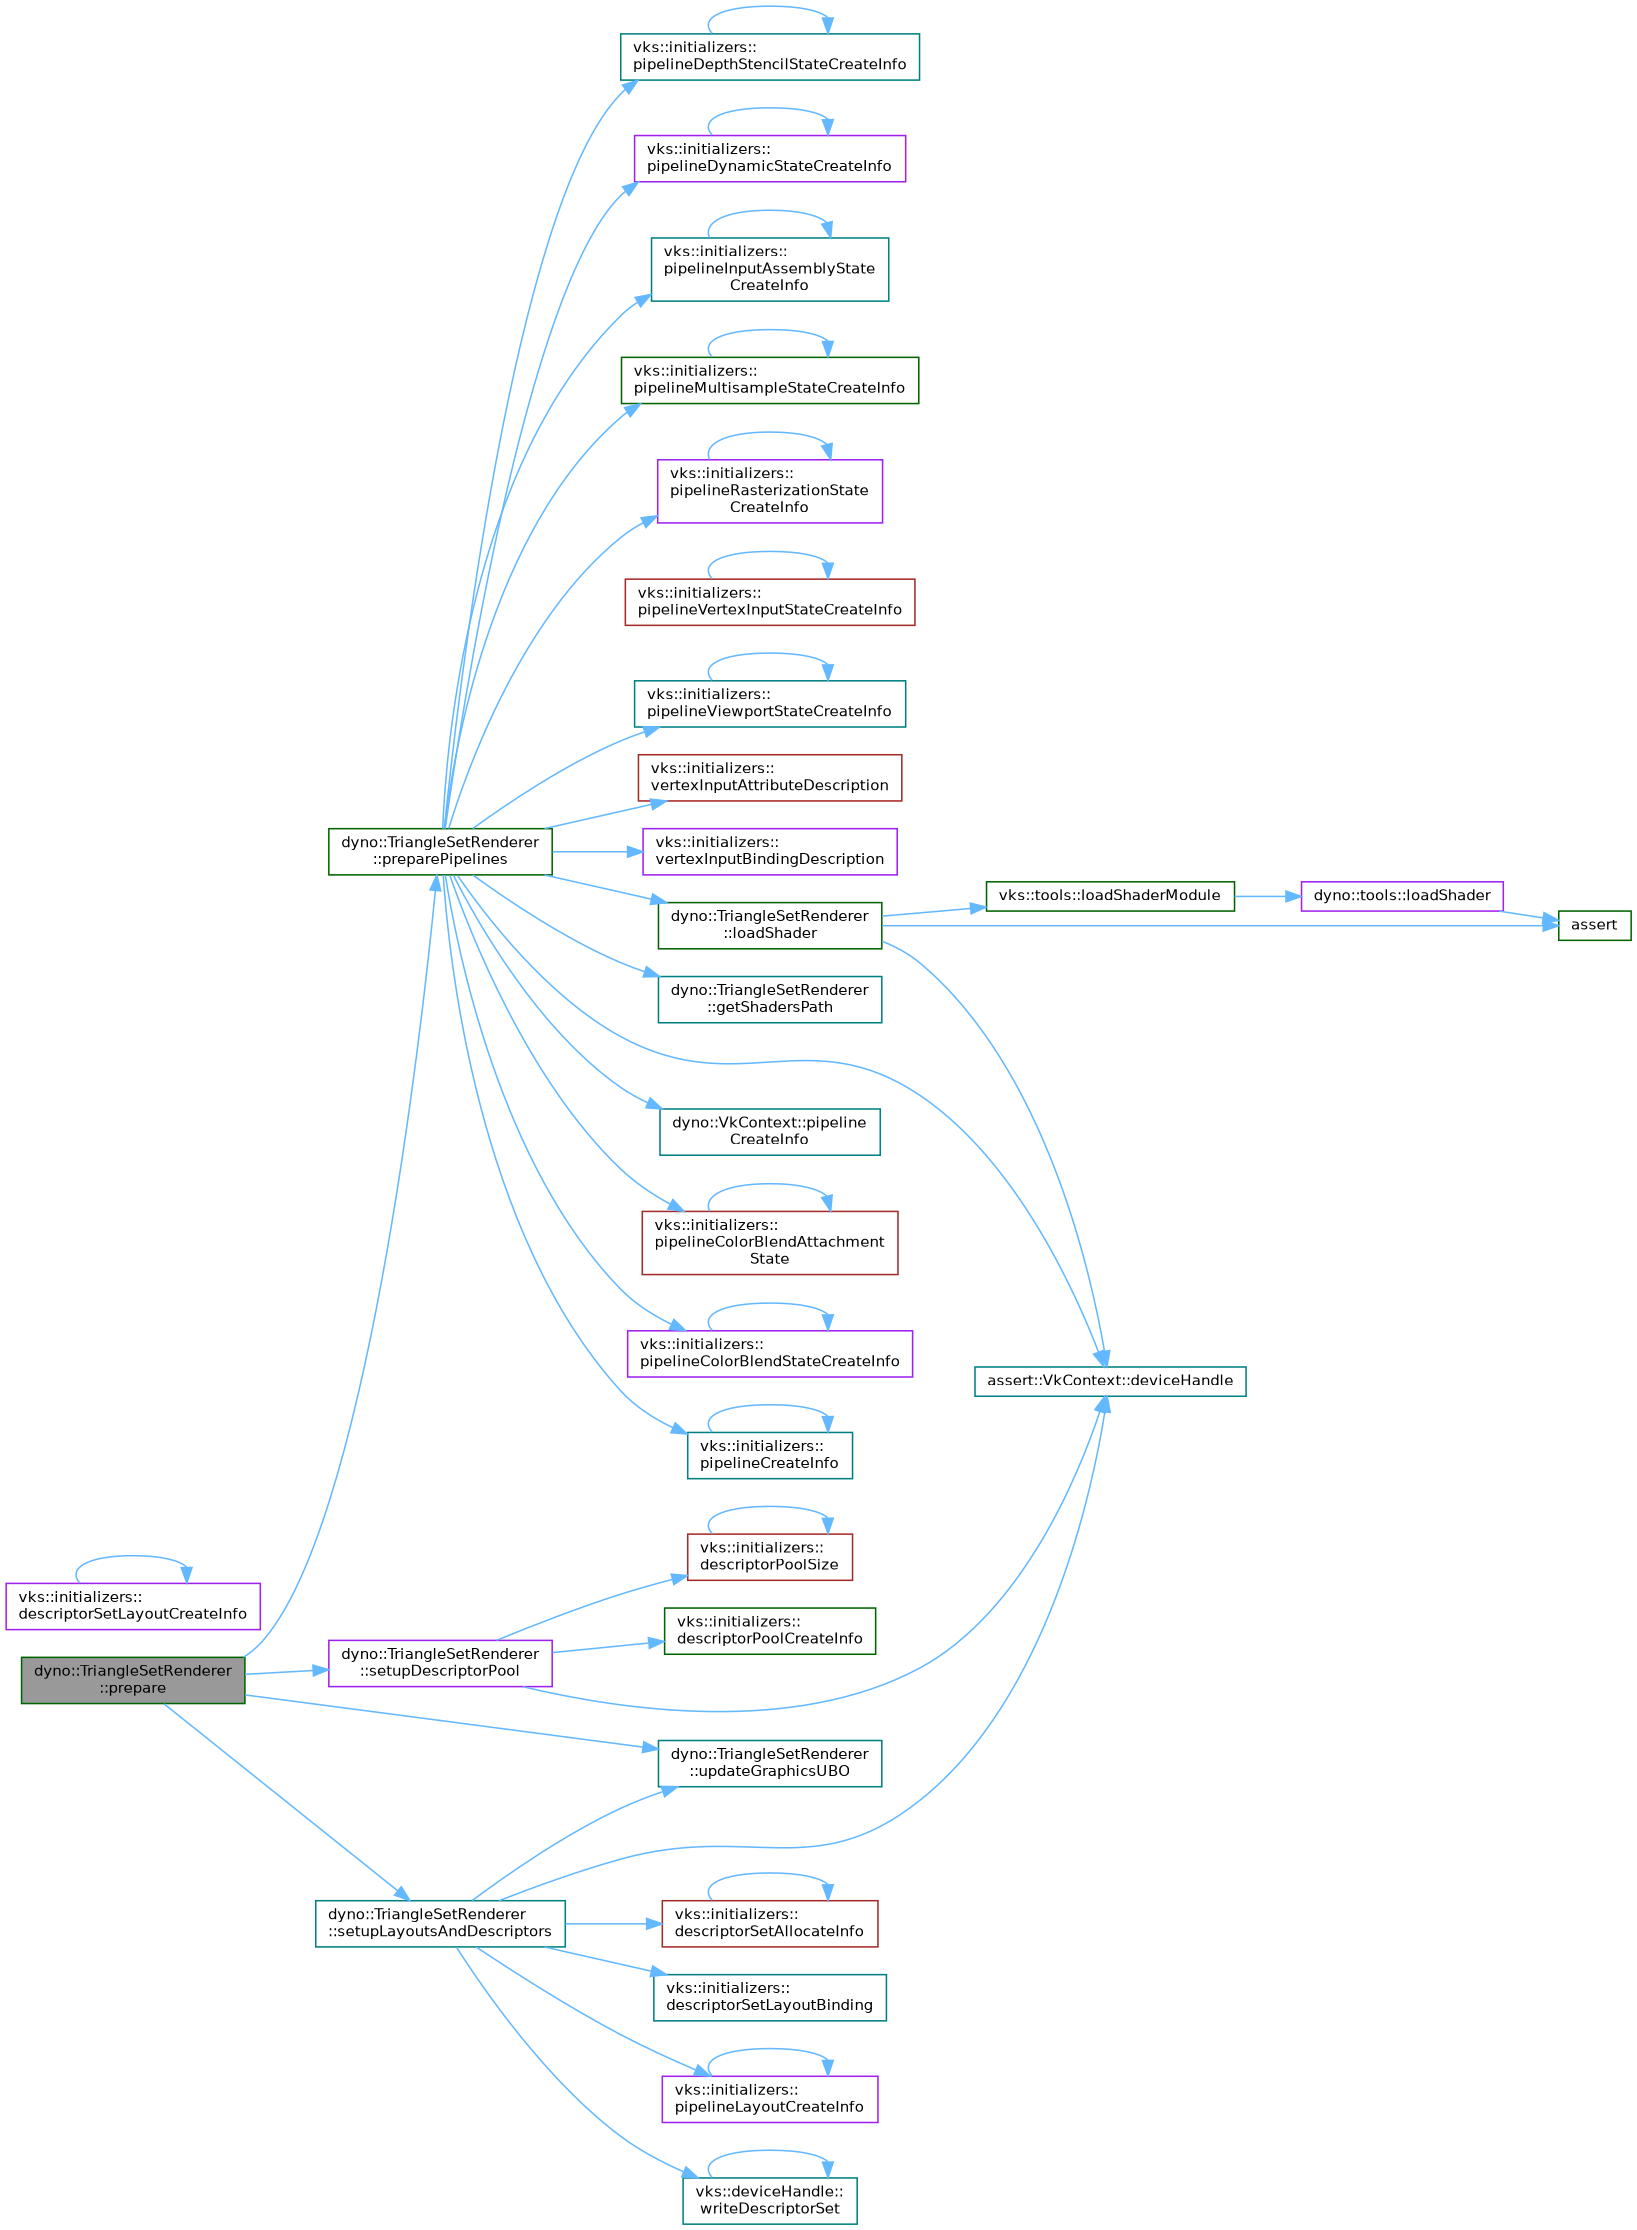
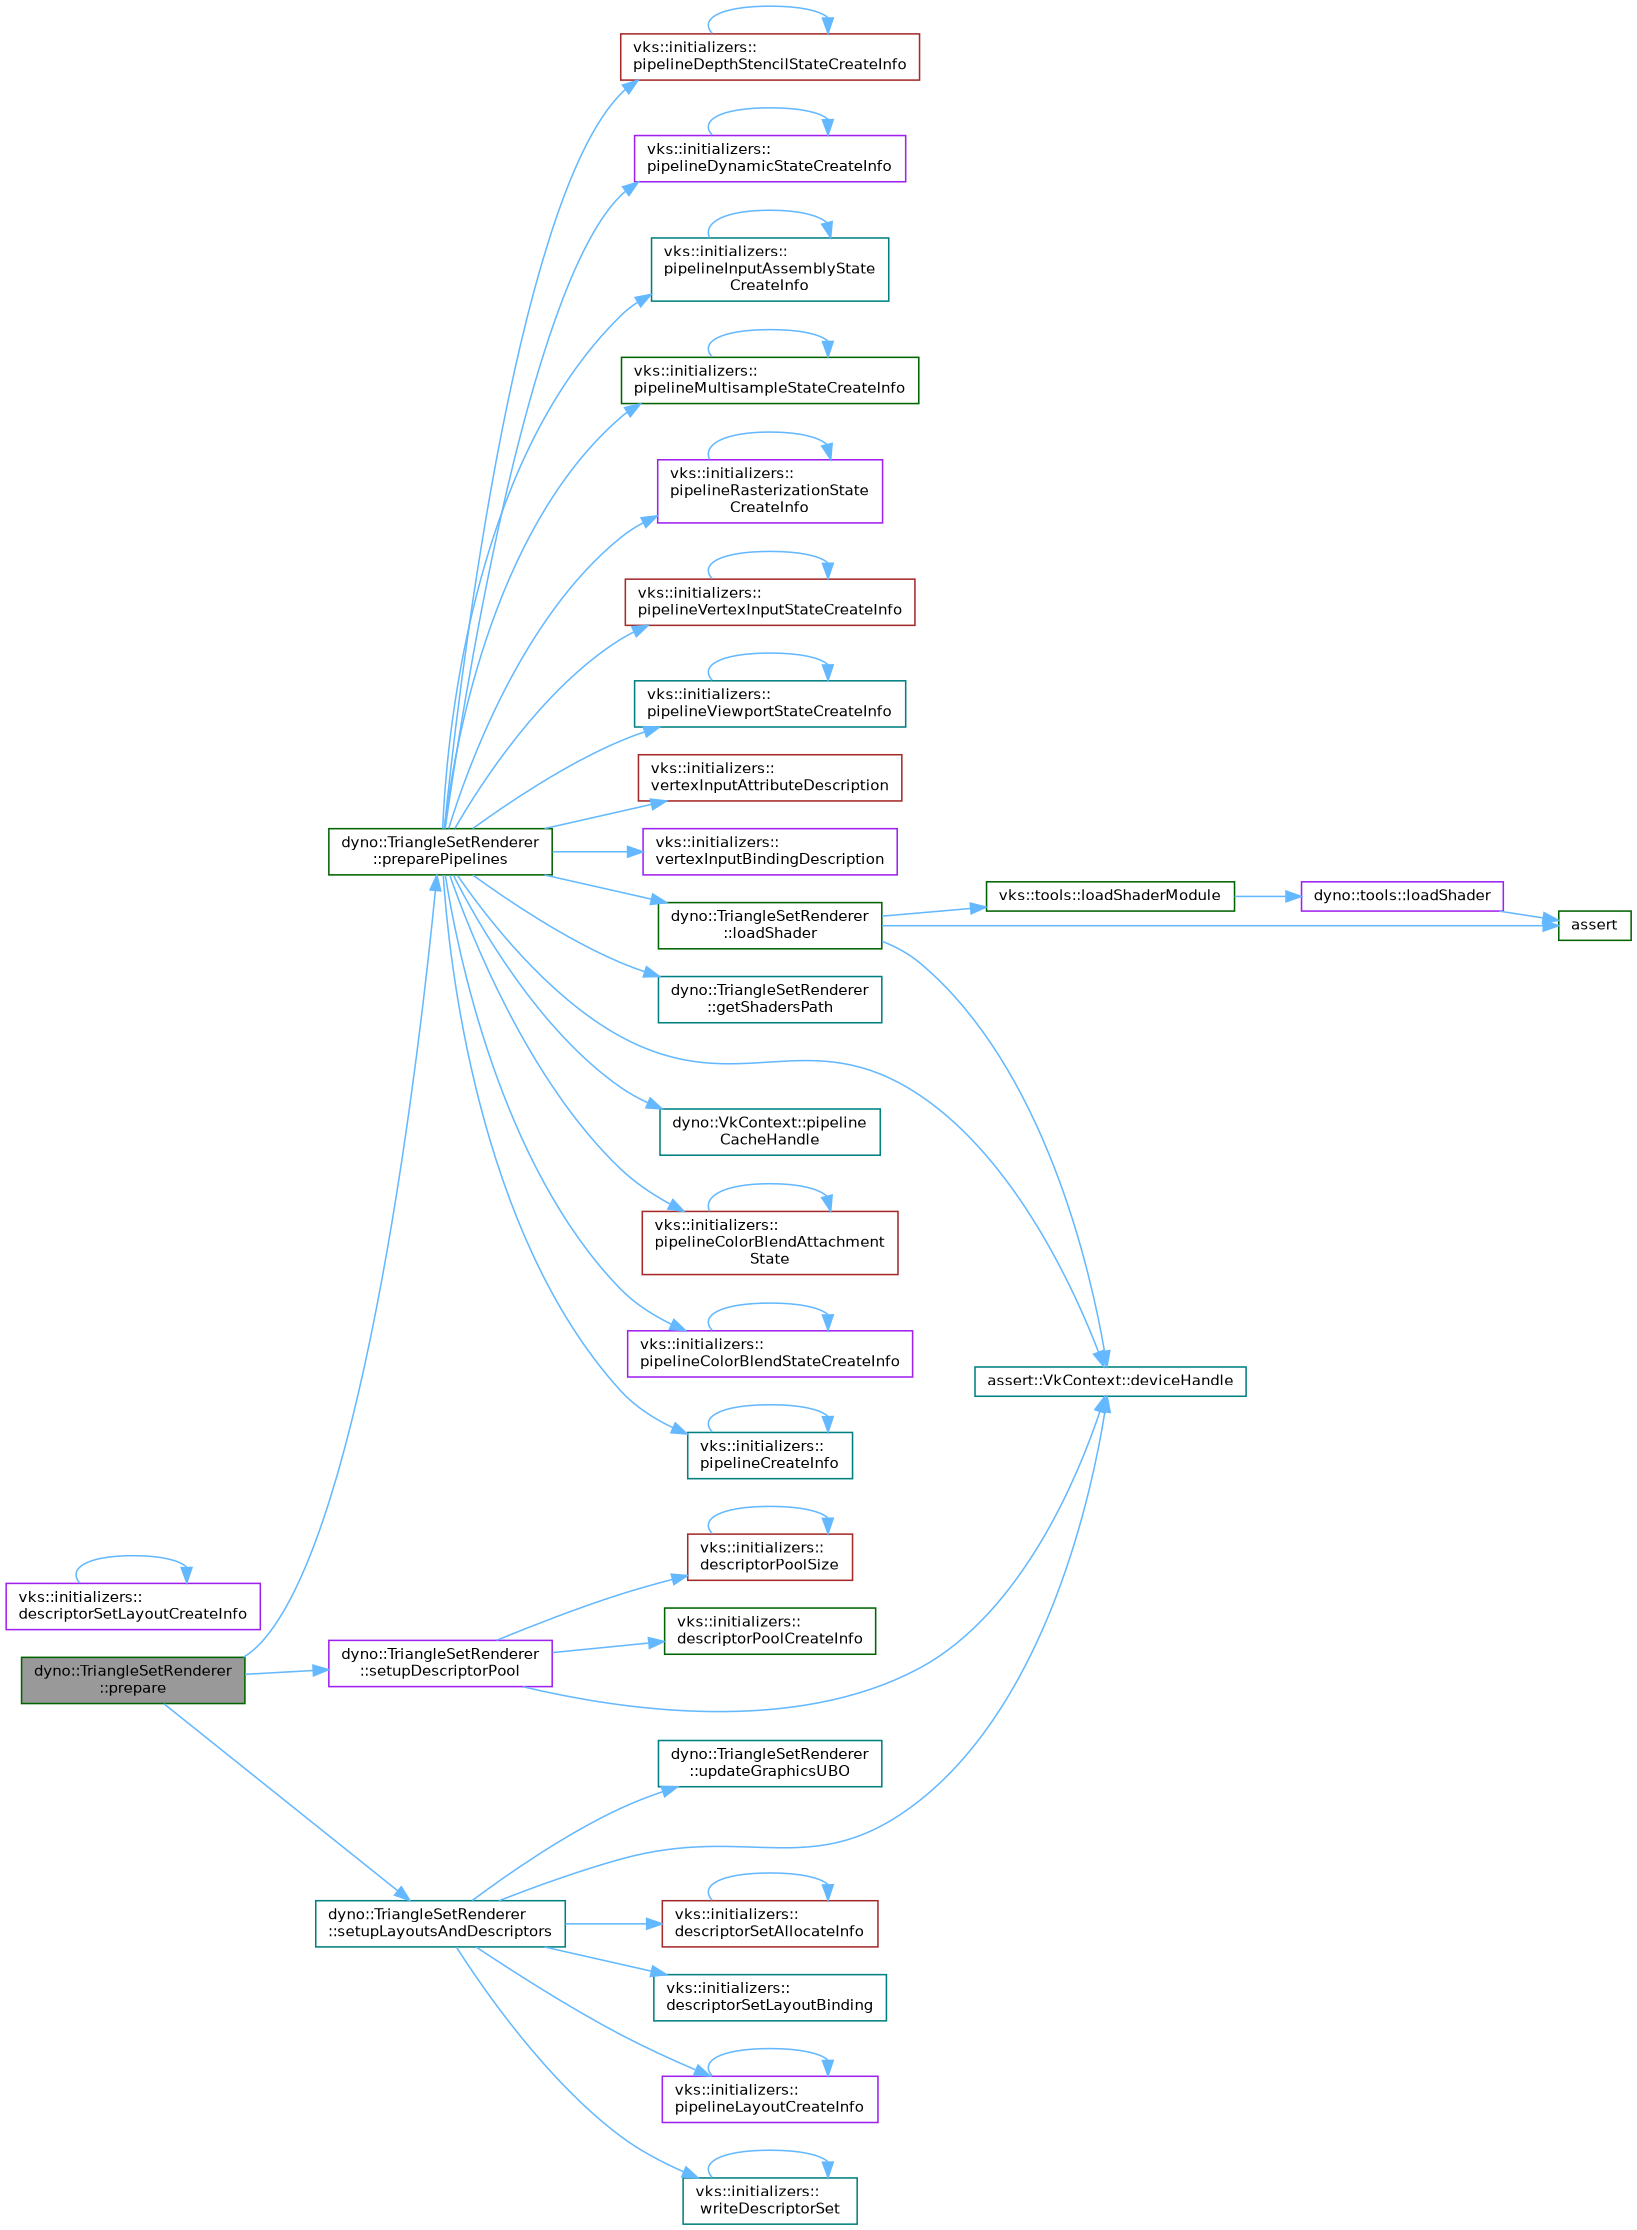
(770, 57) -> (770, 57)
none -> (532, 719)
(770, 1132) -> (770, 1132)
(444, 1721) -> none
(770, 2201) -> (770, 2201)
